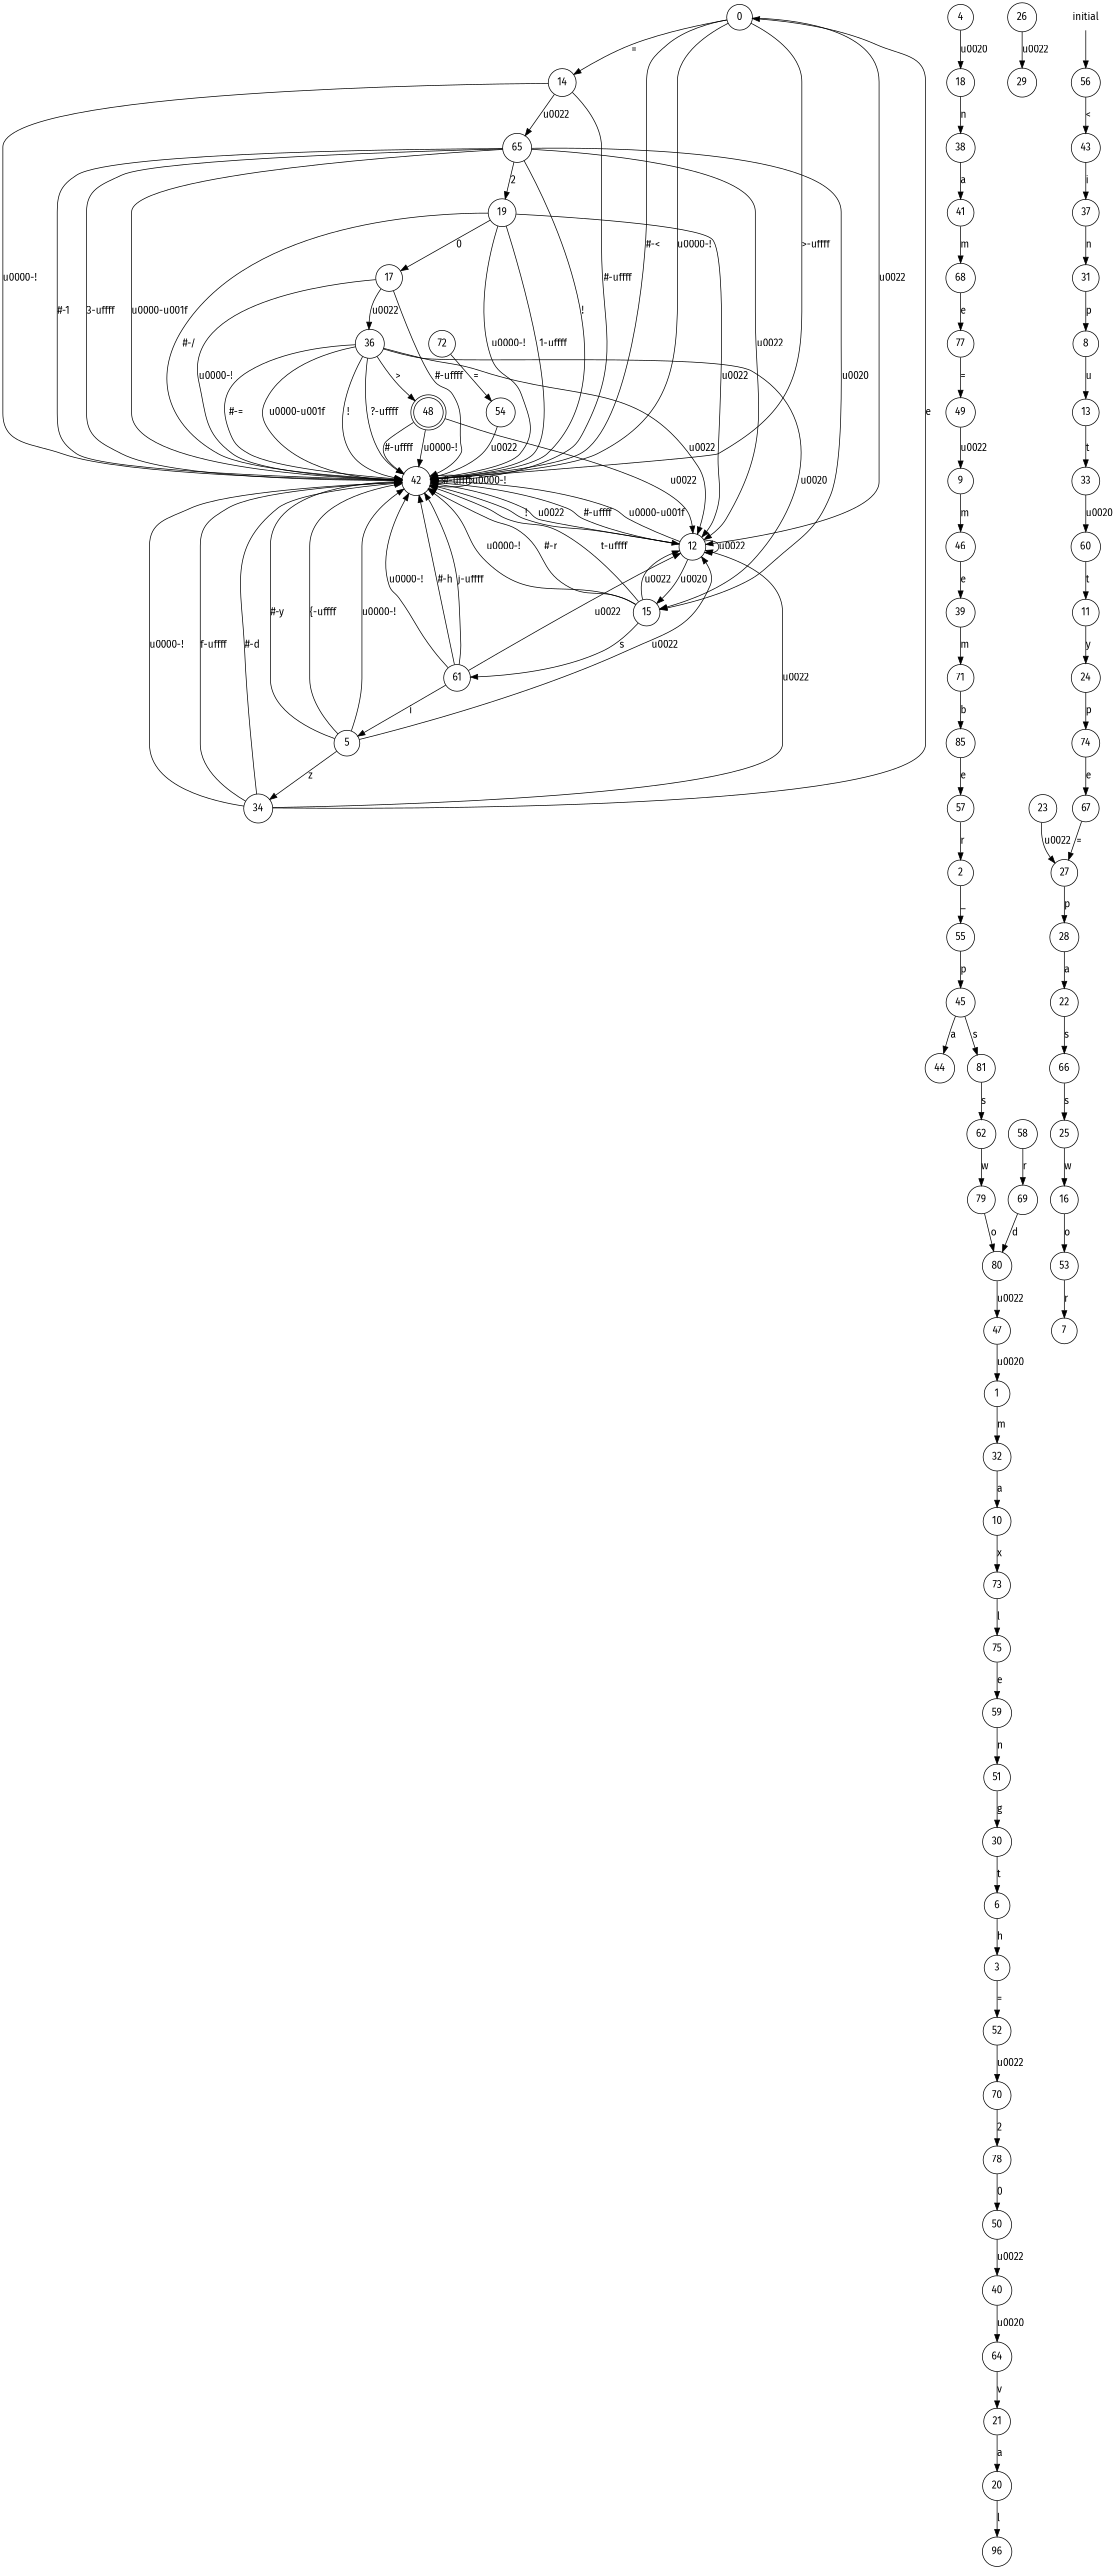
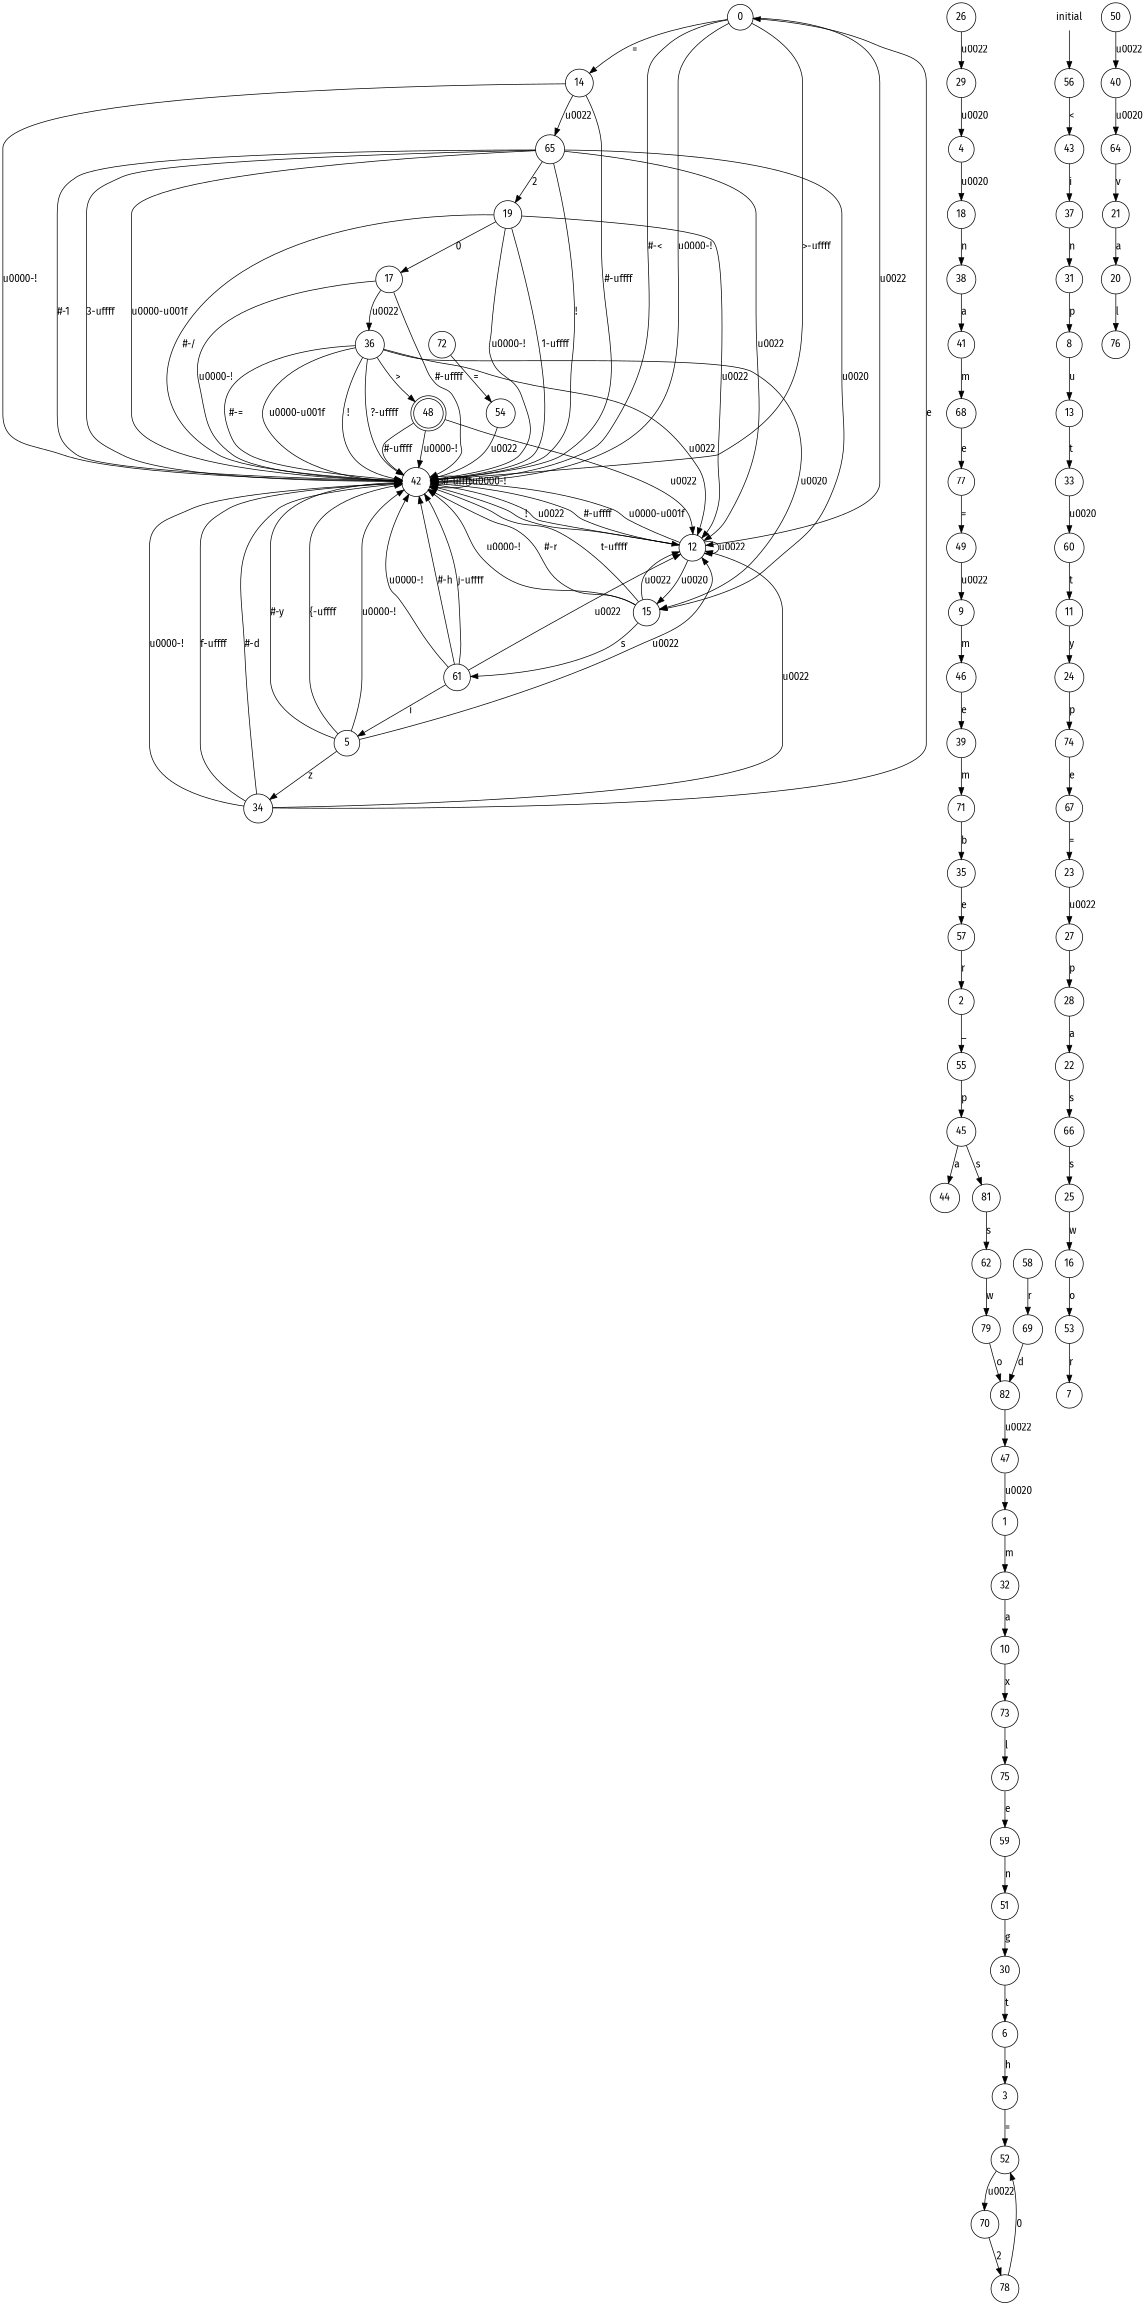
none -> (961, 113)
(961, 743) -> (961, 873)
(1076, 837) -> (1069, 837)
(997, 1266) -> (1005, 1395)
(997, 2189) -> (1016, 2228)
(997, 2552) -> (1116, 345)
